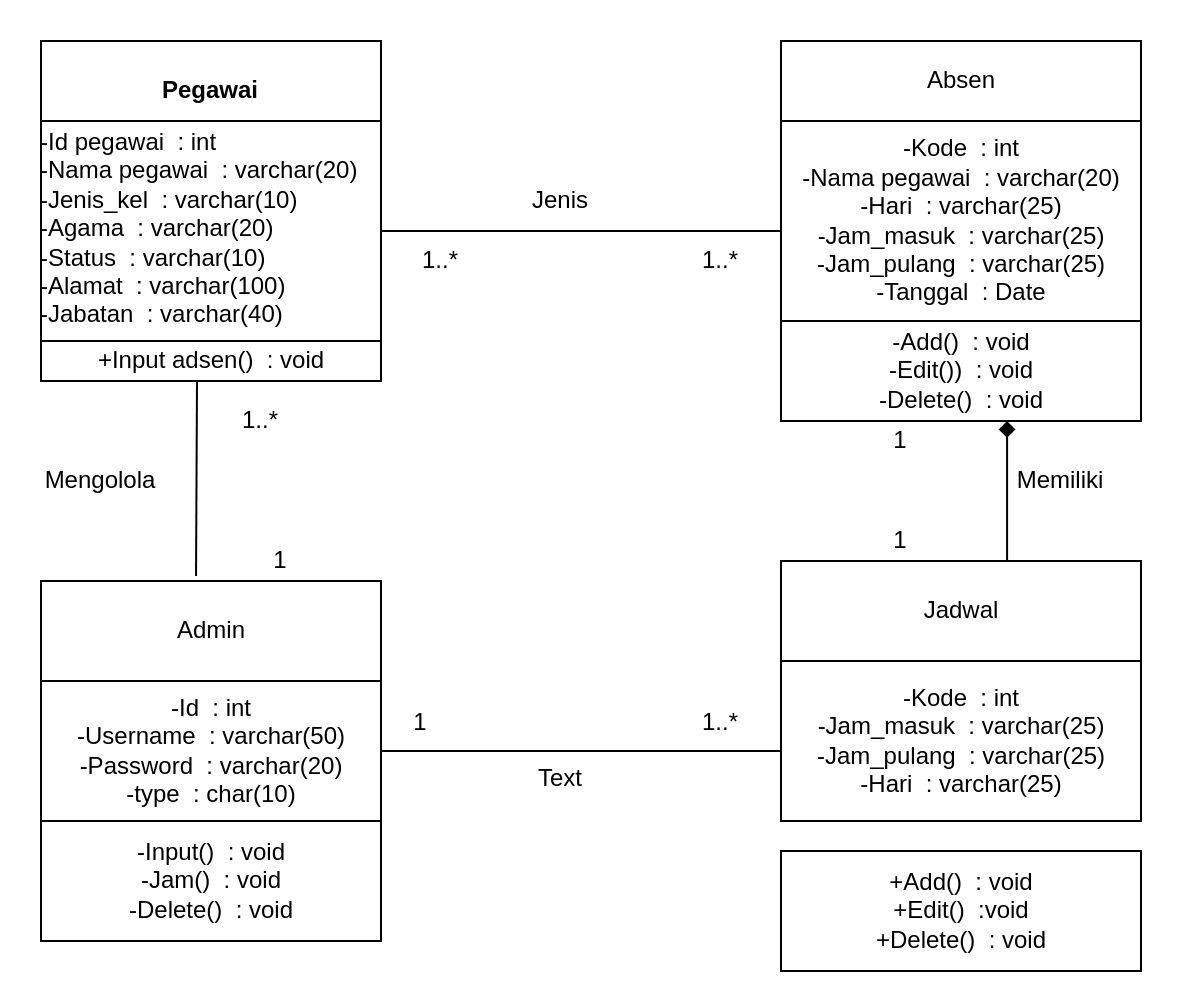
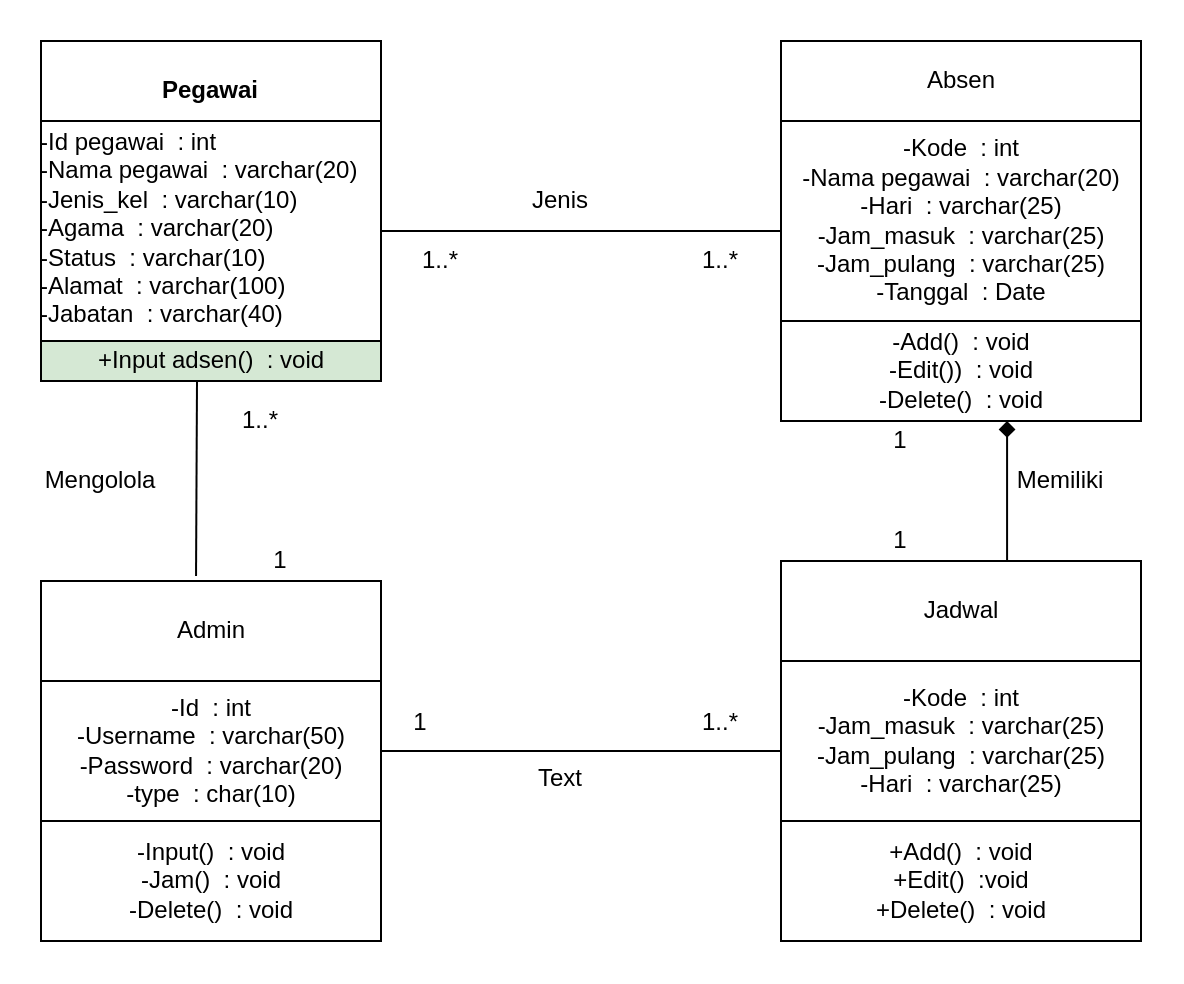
(211, 361) -> (211, 361)
(961, 911) -> (961, 881)
